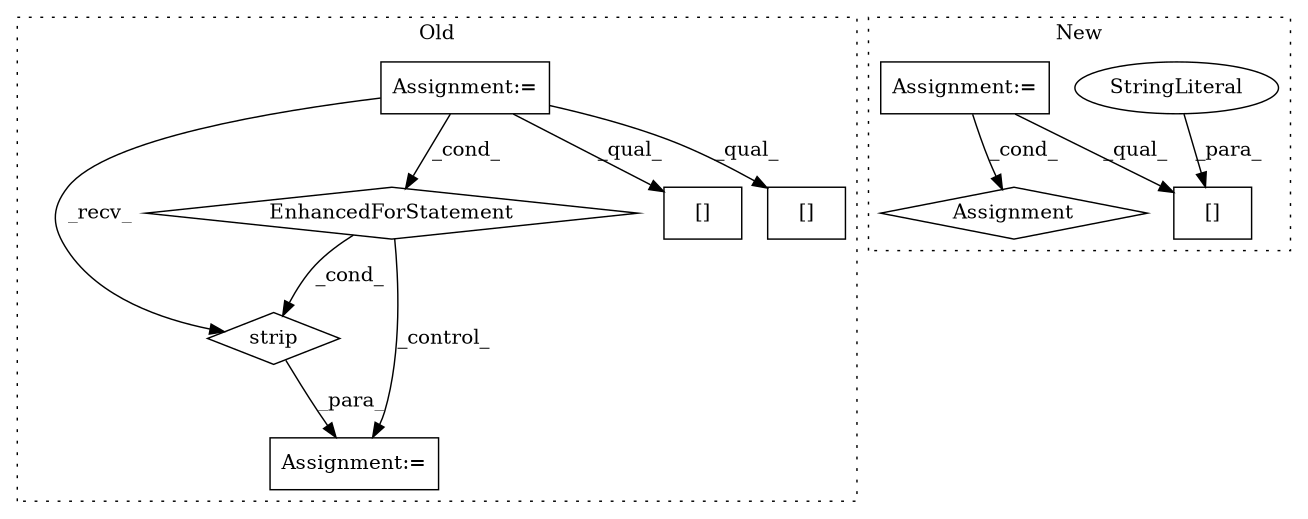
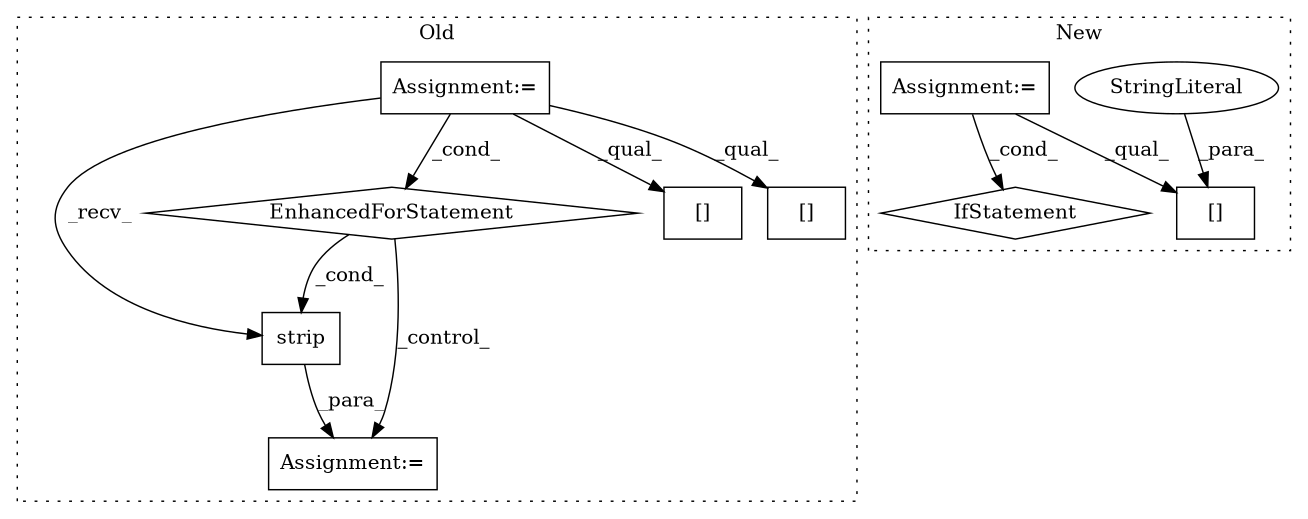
(1014, 213) -> (1015, 213)
(274, 338) -> (301, 338)
